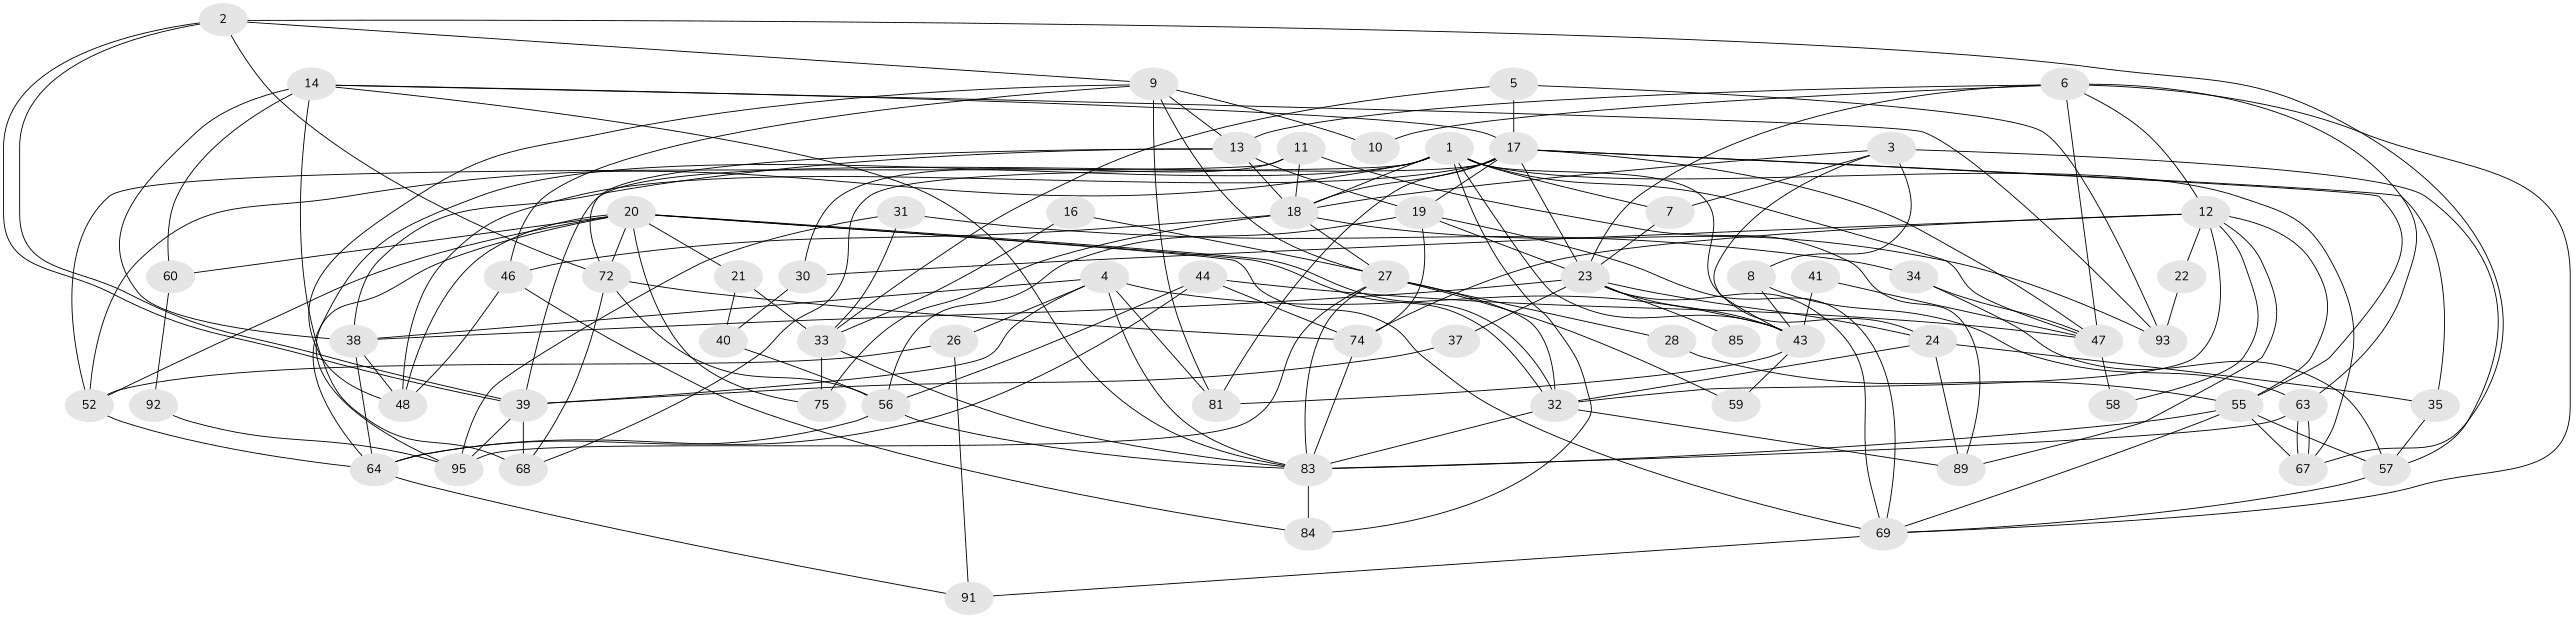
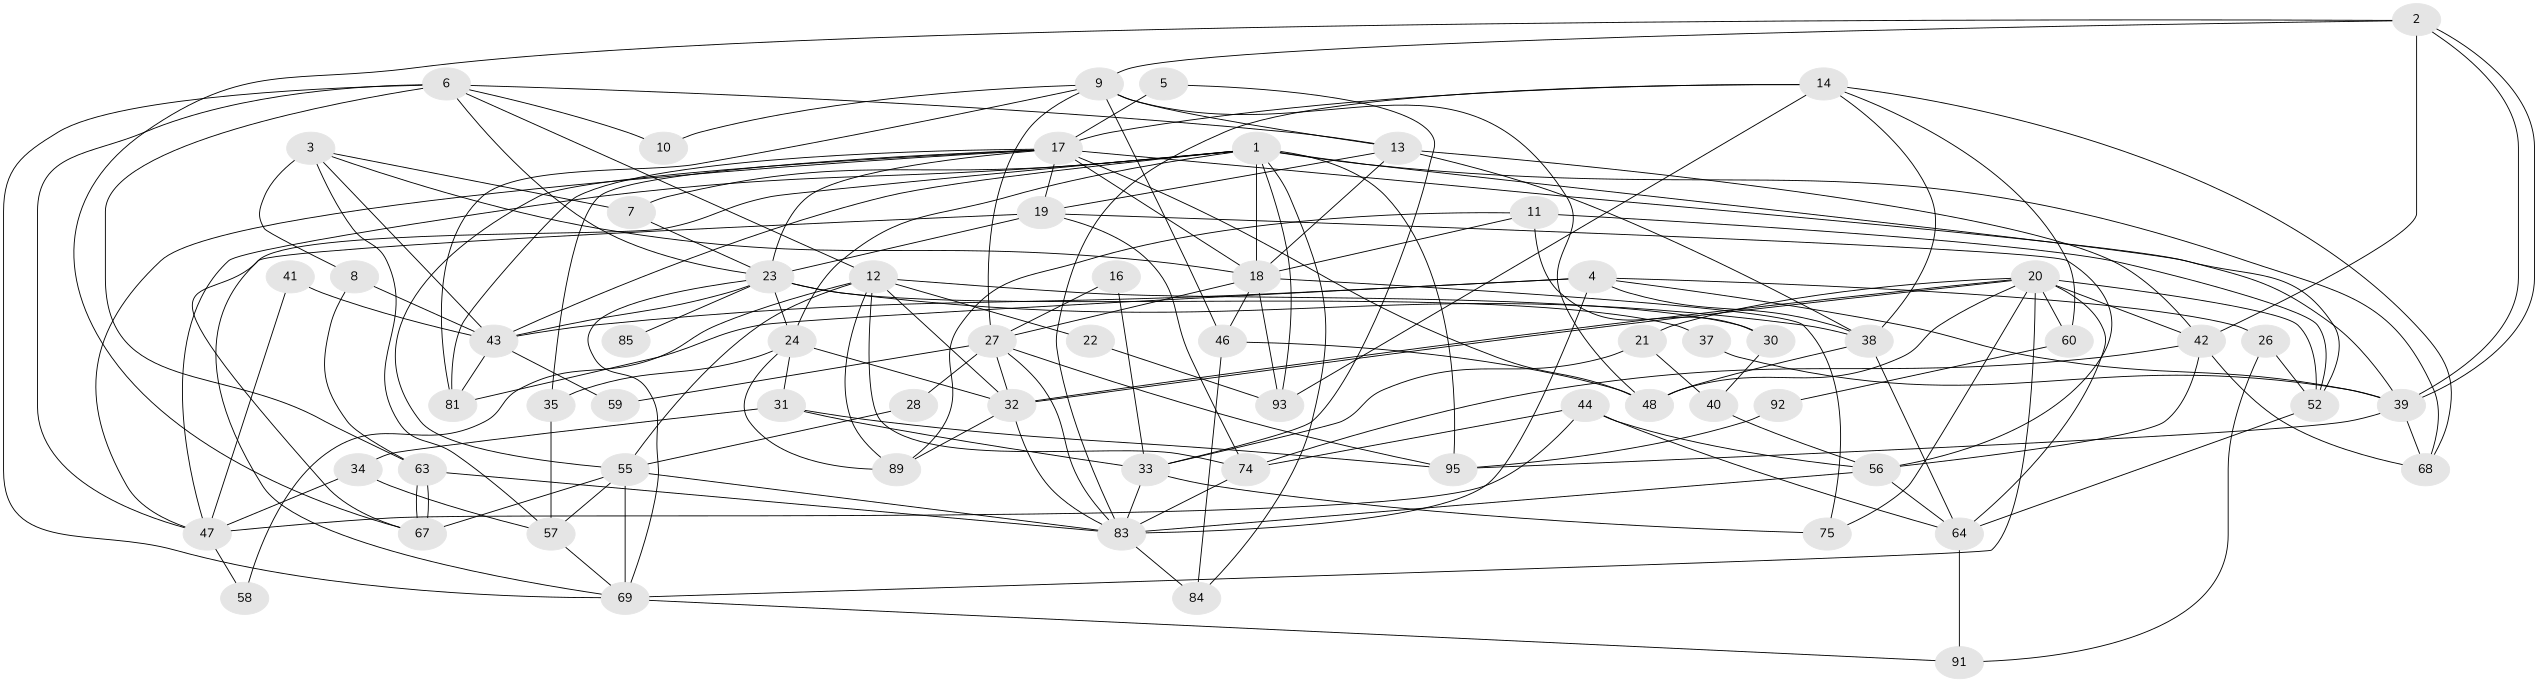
(1904, 108) -> (1291, 287)
(606, 277) -> (2201, 341)
none -> (787, 370)
